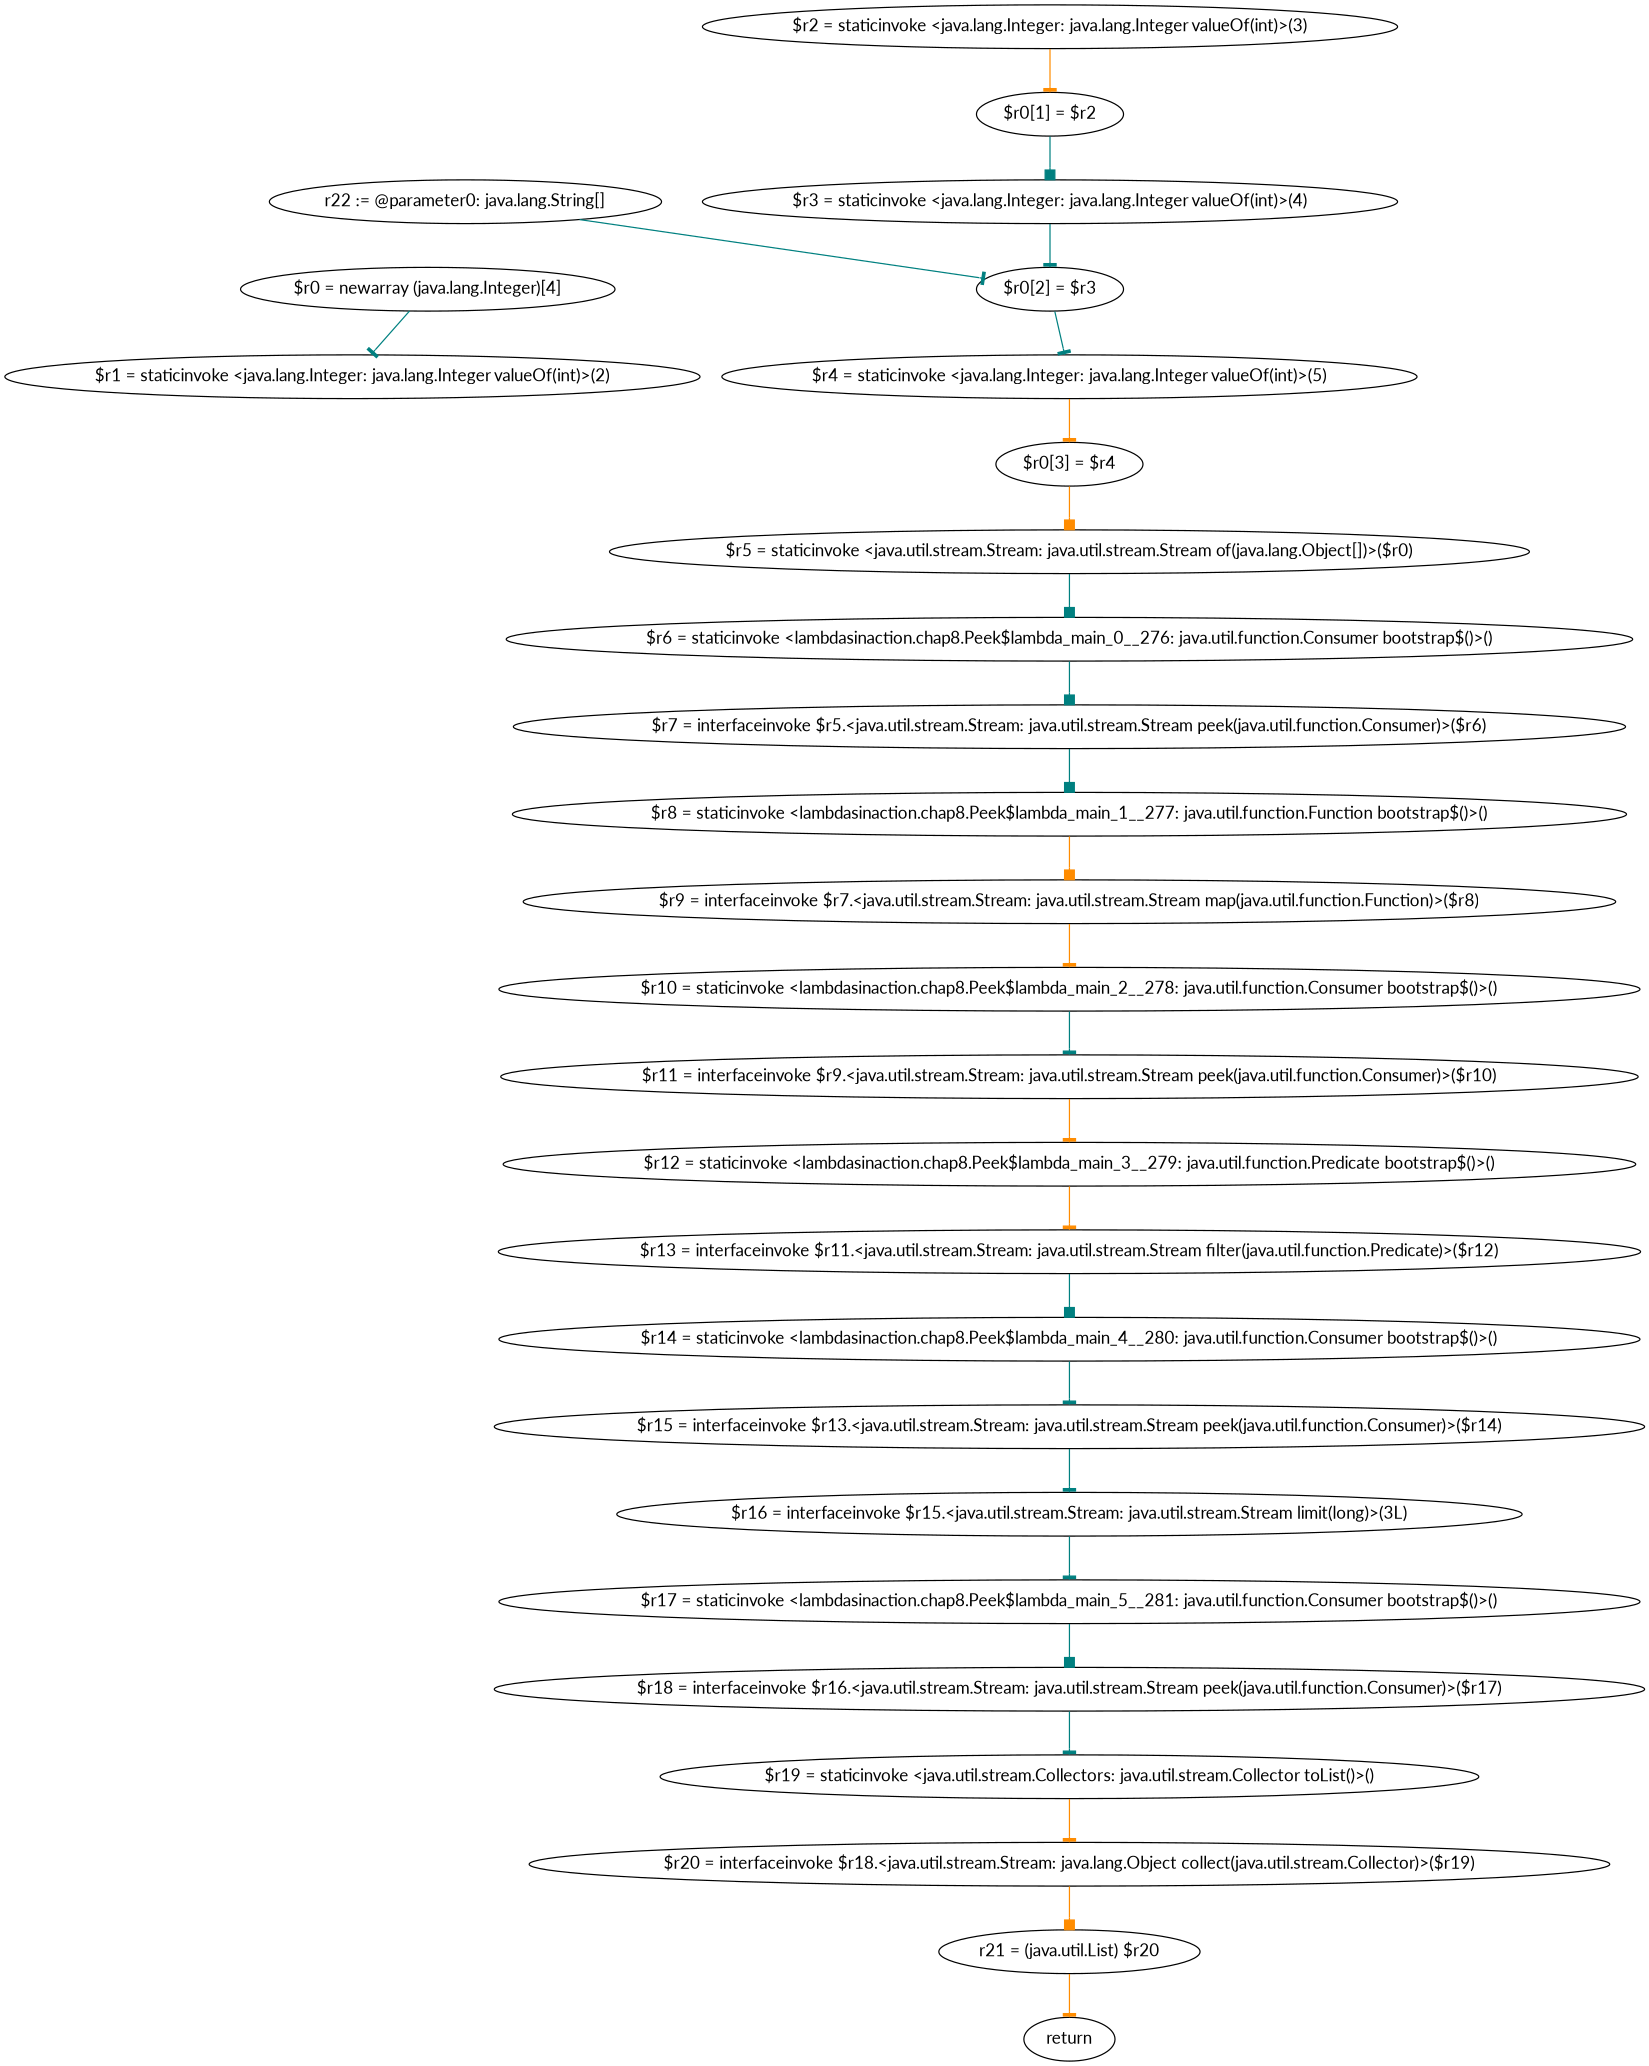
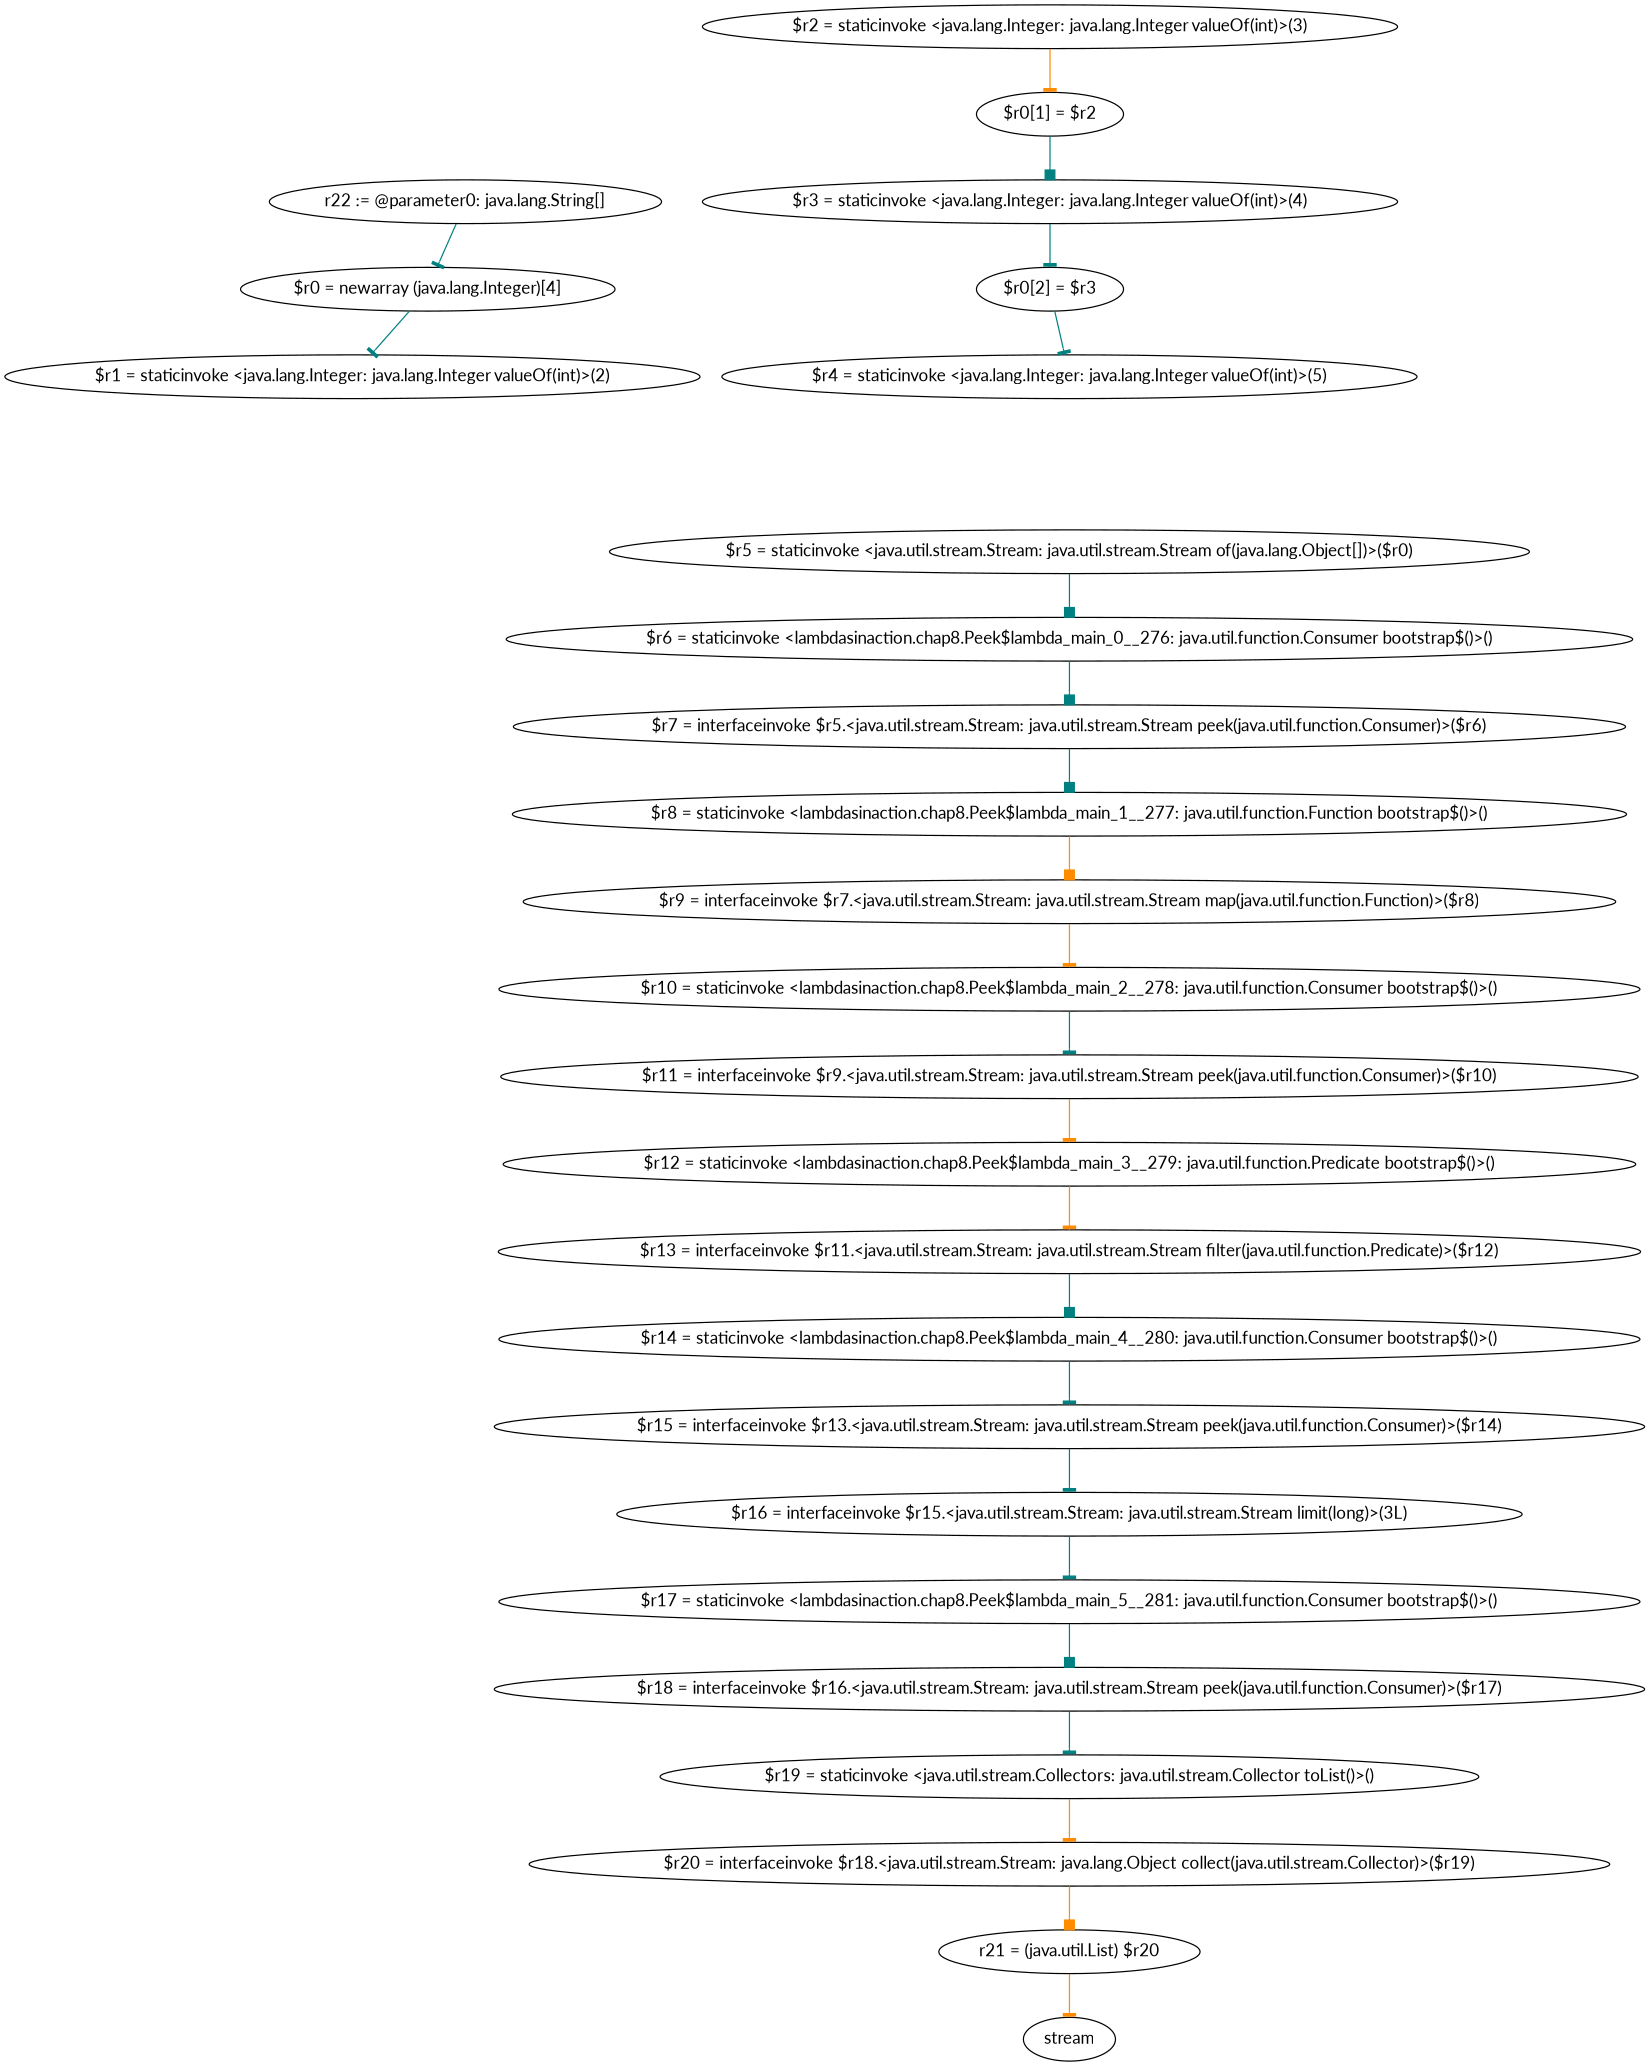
(779, 249) -> (448, 243)
(1069, 464) -> none
(1069, 2039) -> (1069, 2039)
